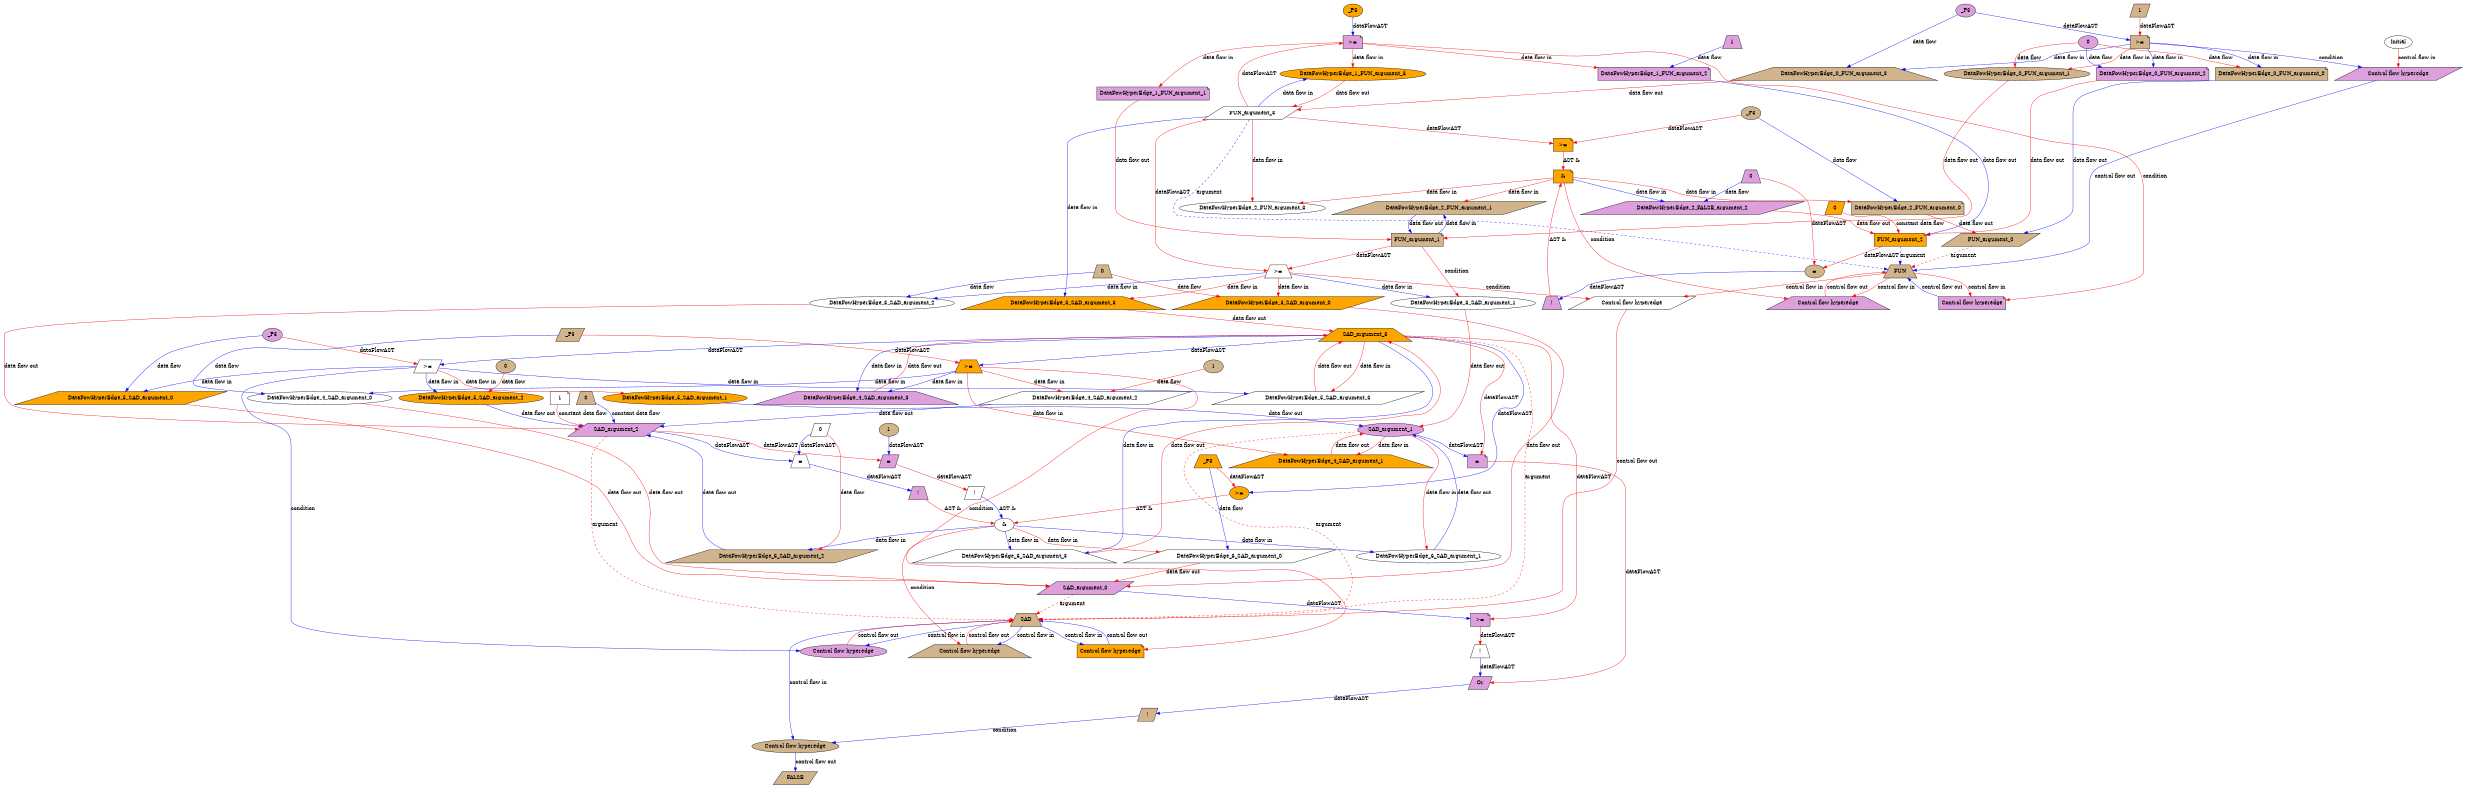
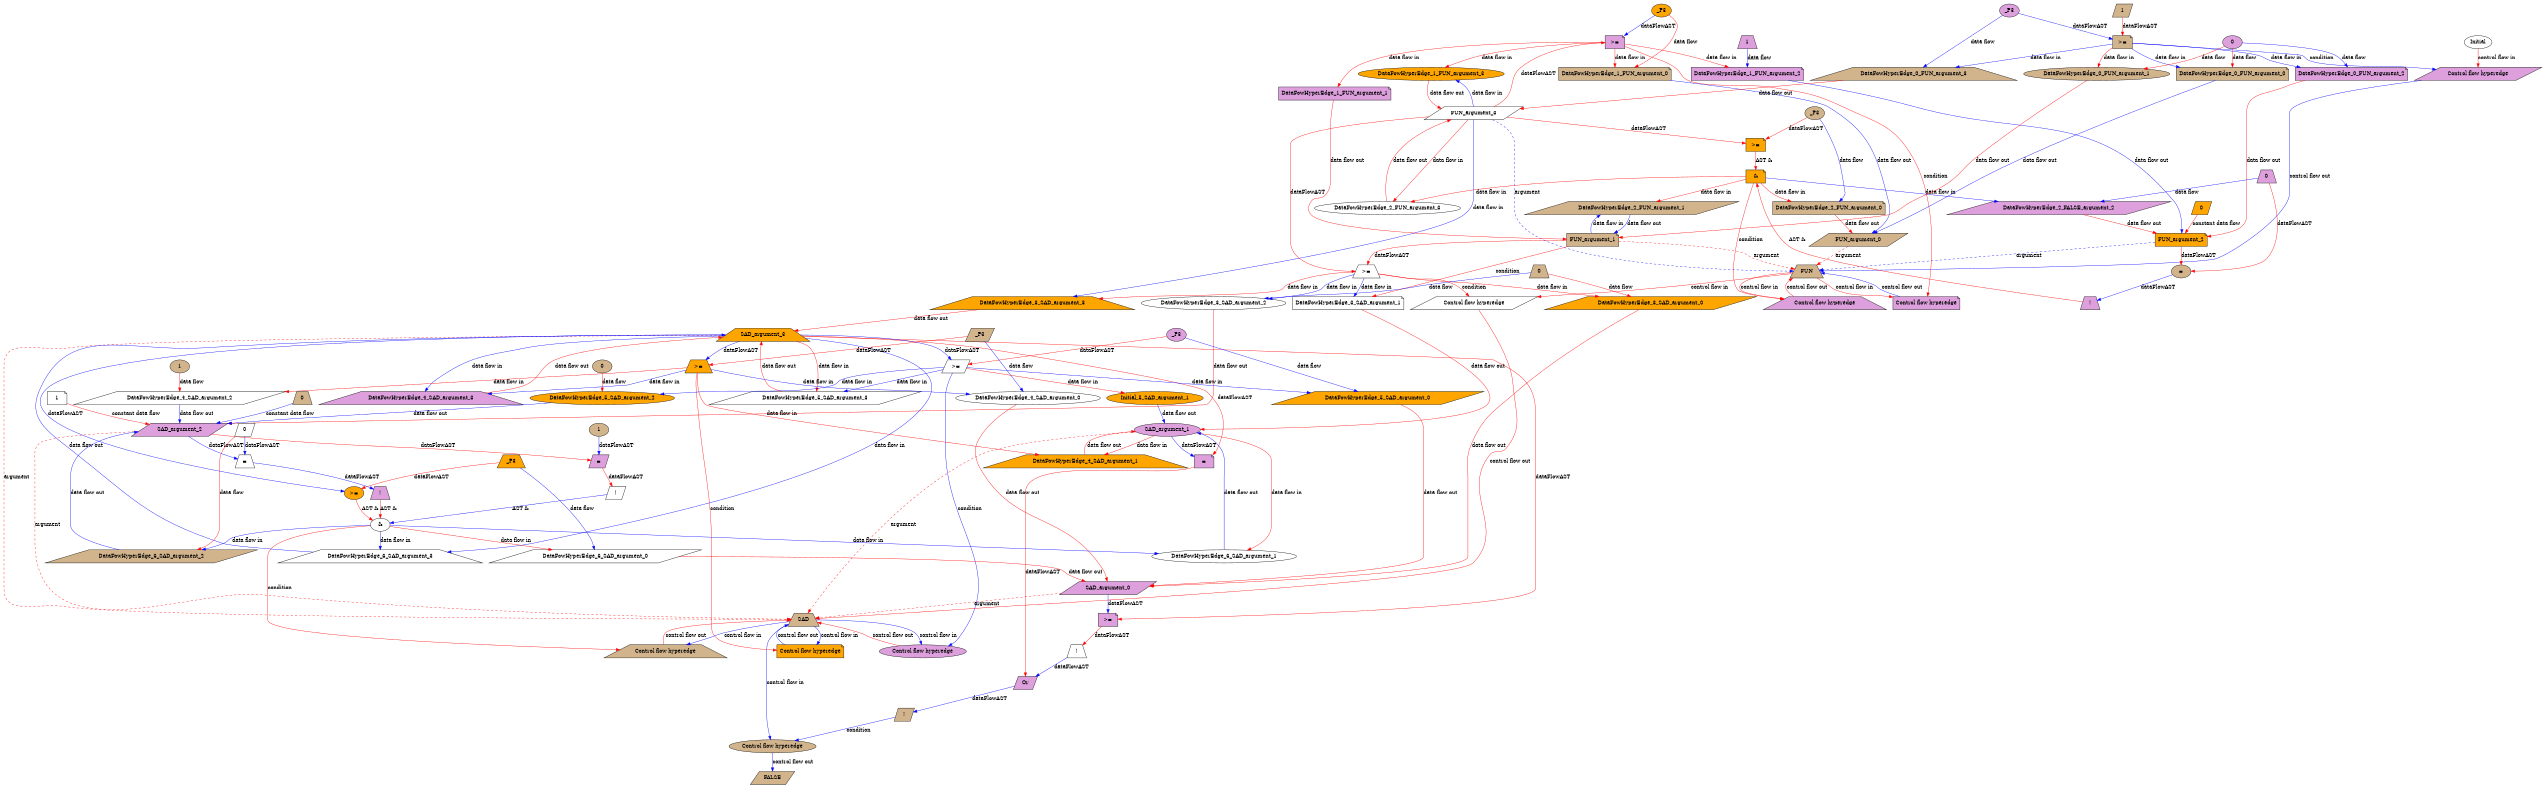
none -> (1615, 74)
none -> (1400, 150)
none -> (1706, 247)
(1463, 303) -> (1348, 303)
(675, 398) -> (1155, 398)
(1262, 424) -> (199, 348)
